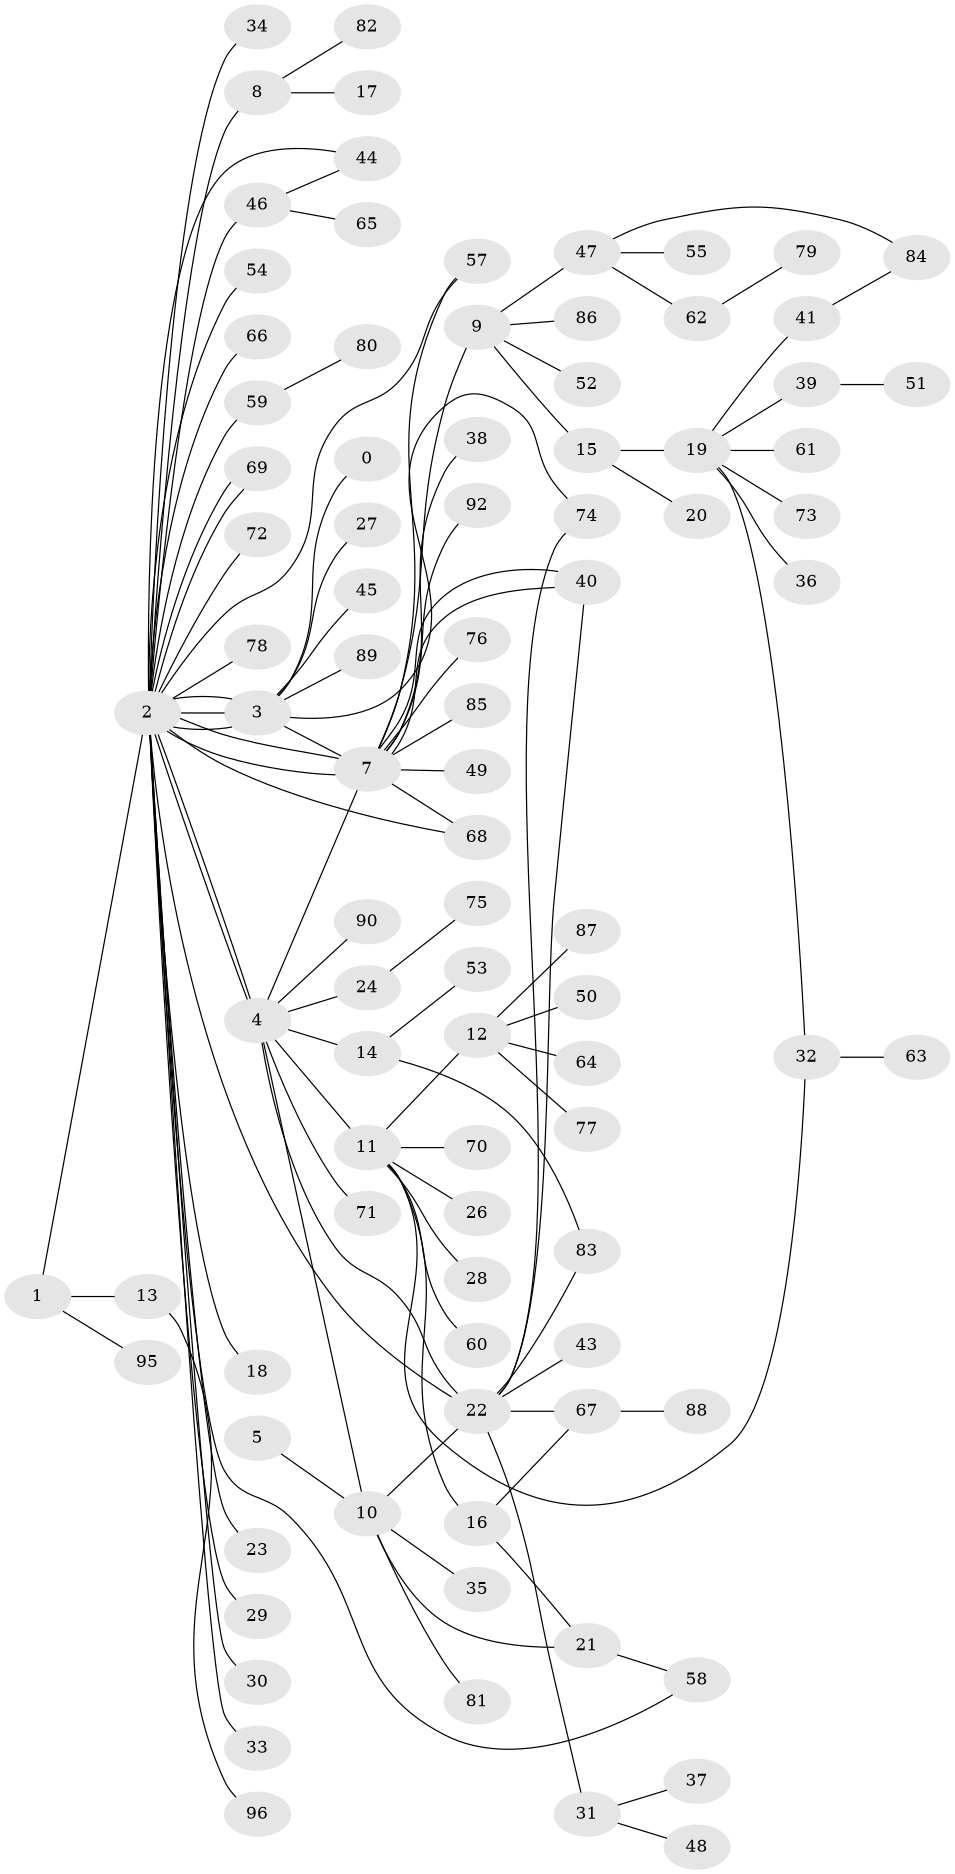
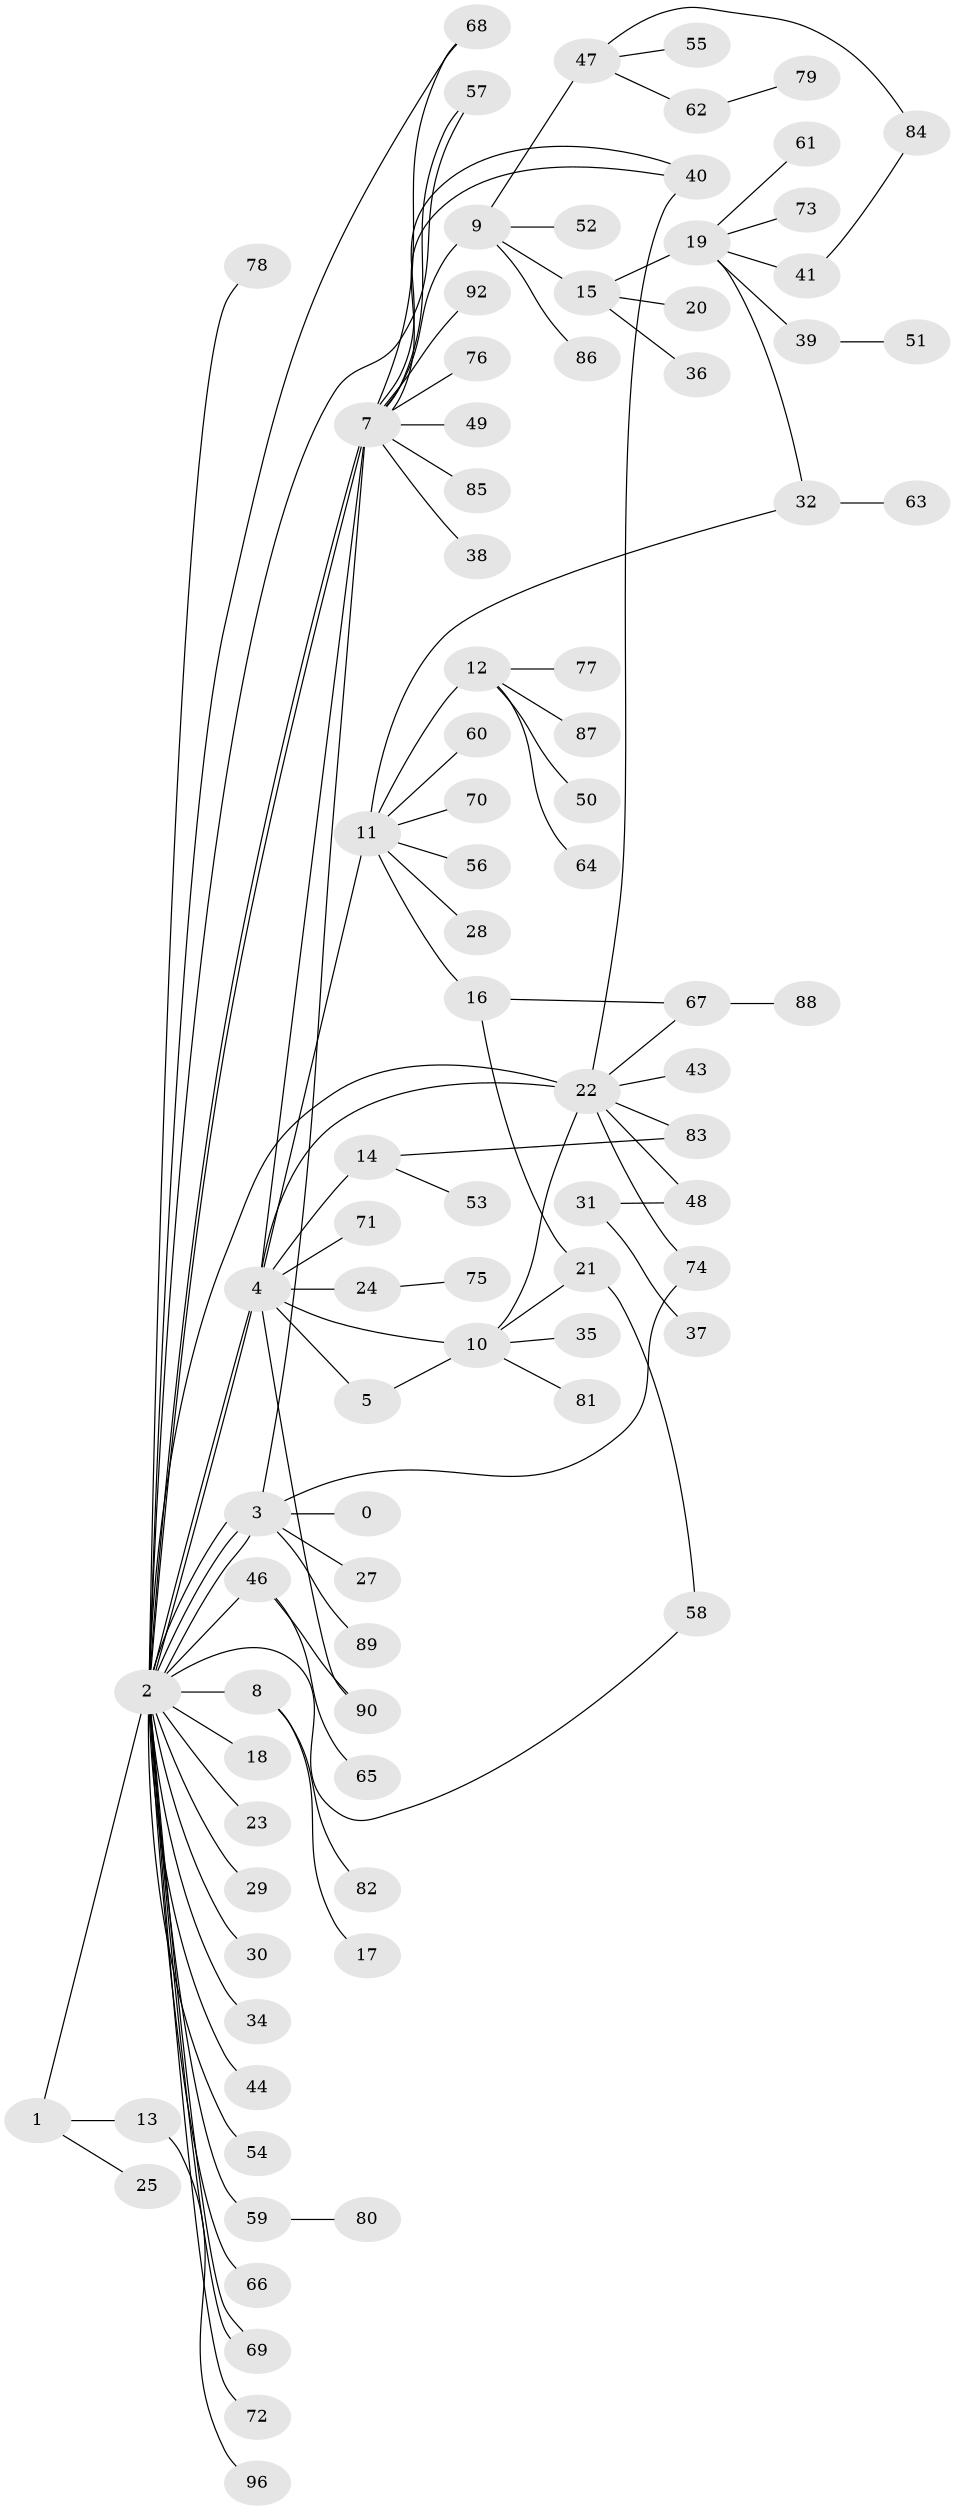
(313, 182) -> (312, 1649)
(752, 516) -> (645, 336)
(367, 591) -> none
(477, 1214) -> (477, 867)
none -> (313, 1346)
(148, 1362) -> (148, 2187)
(540, 1611) -> (644, 1149)
(258, 1748) -> none
